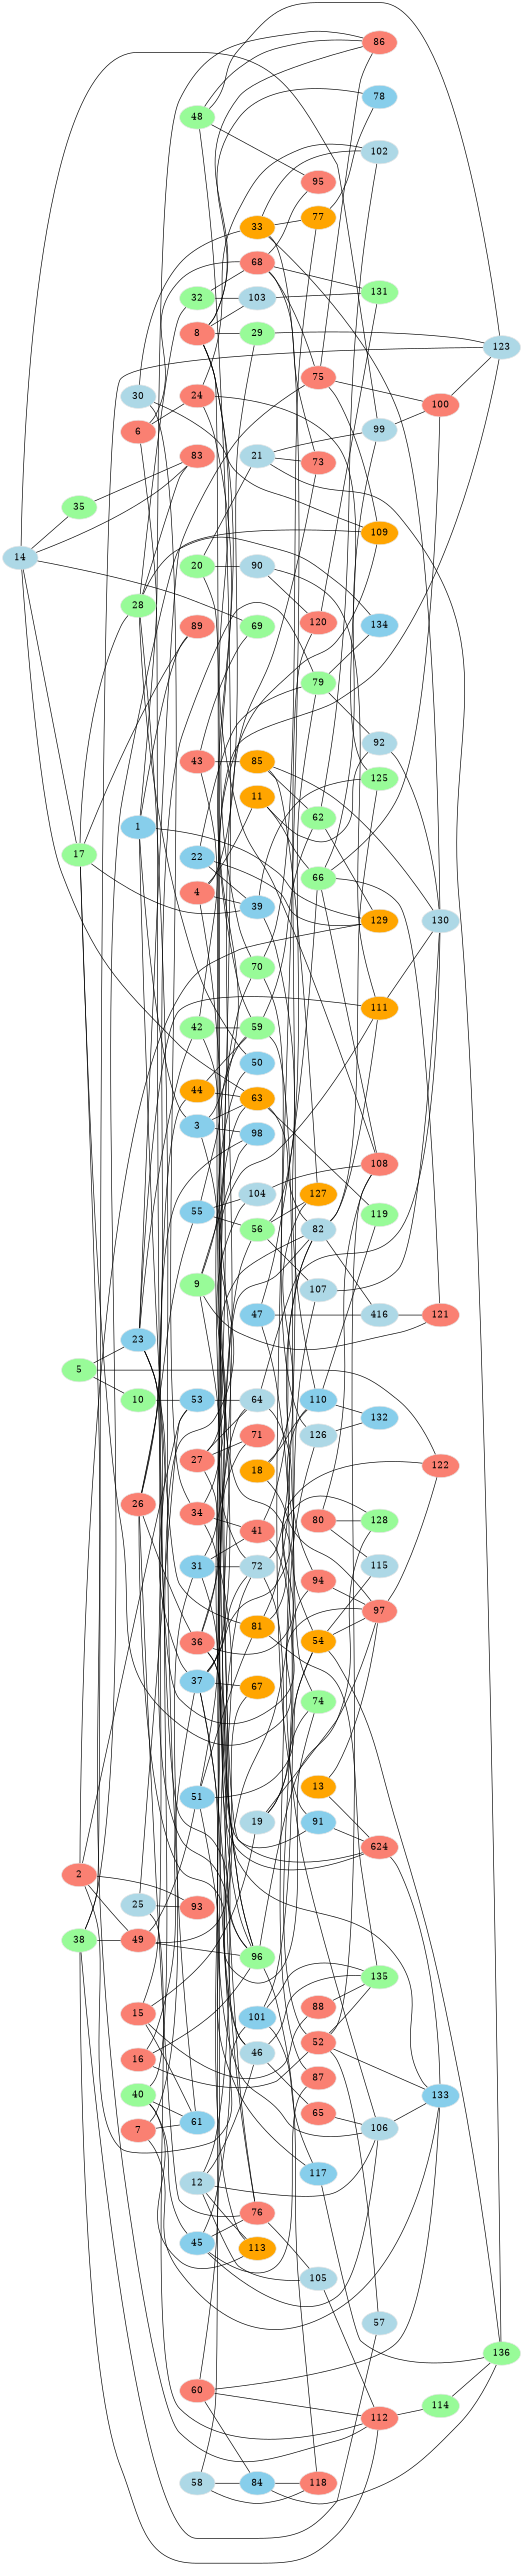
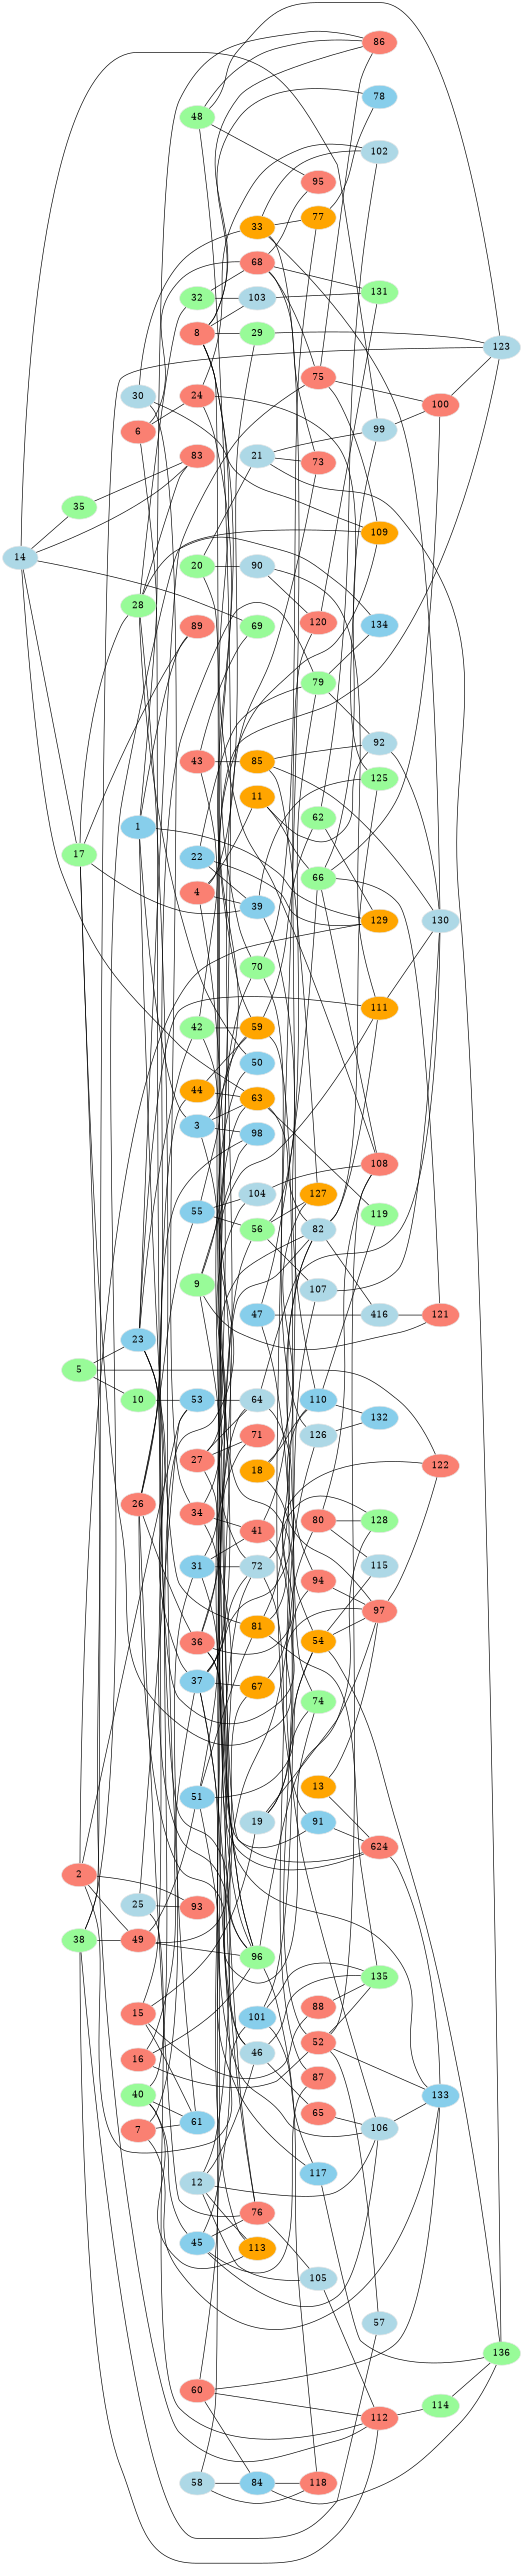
(286, 788) -> (318, 751)
(257, 1028) -> (257, 1028)
none -> (298, 1568)
